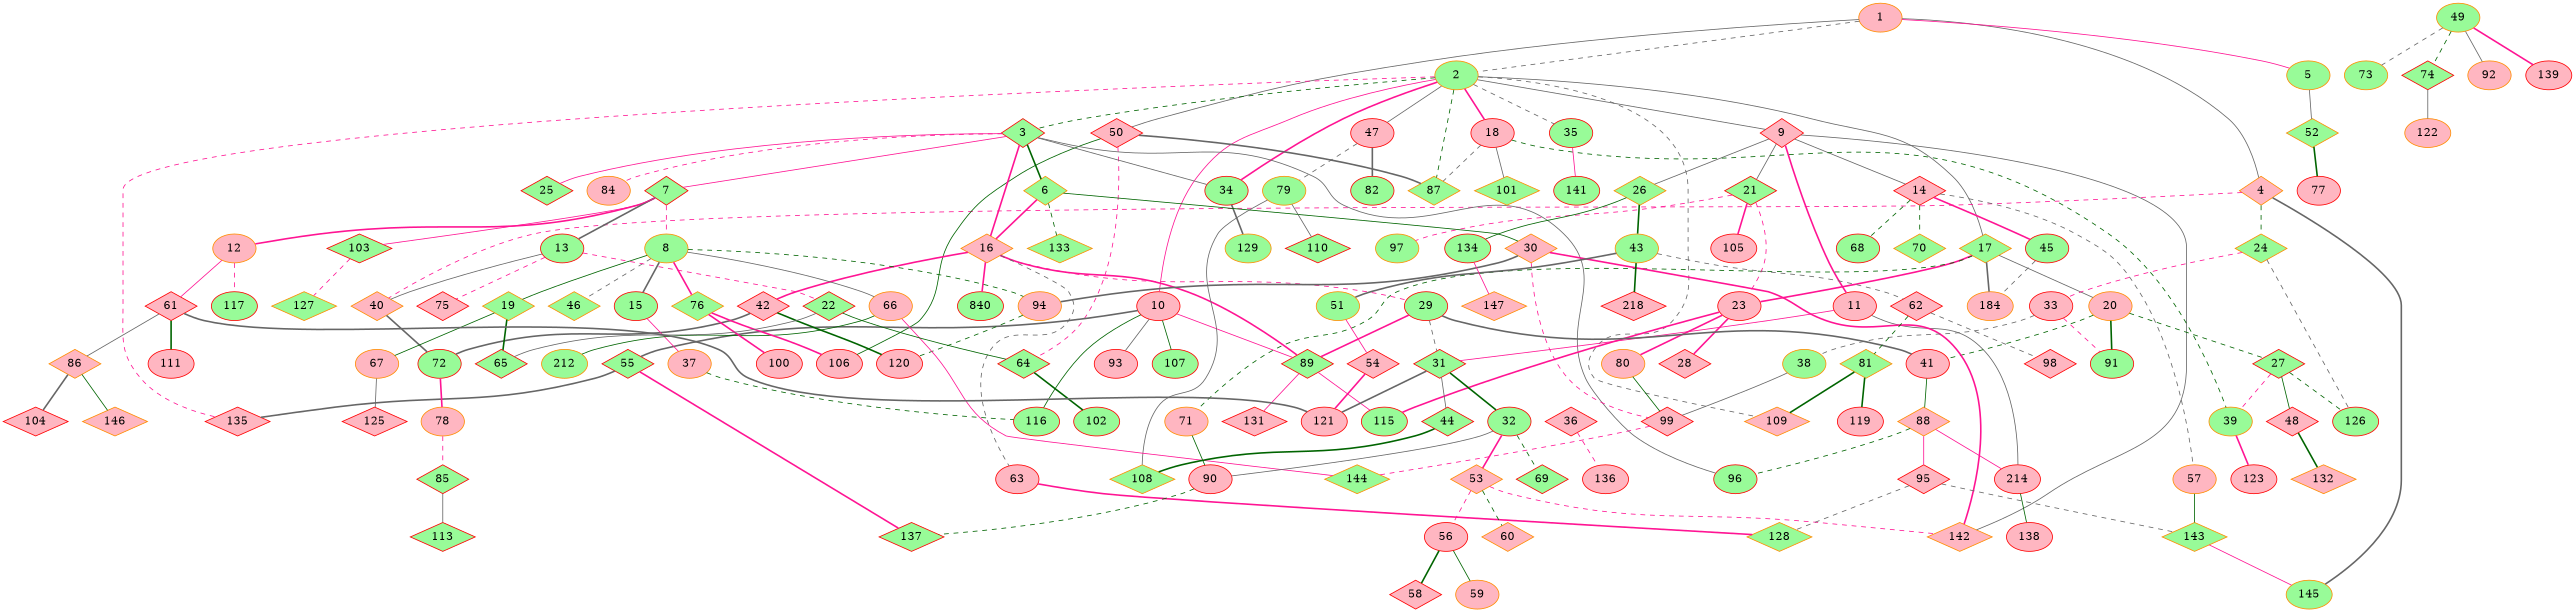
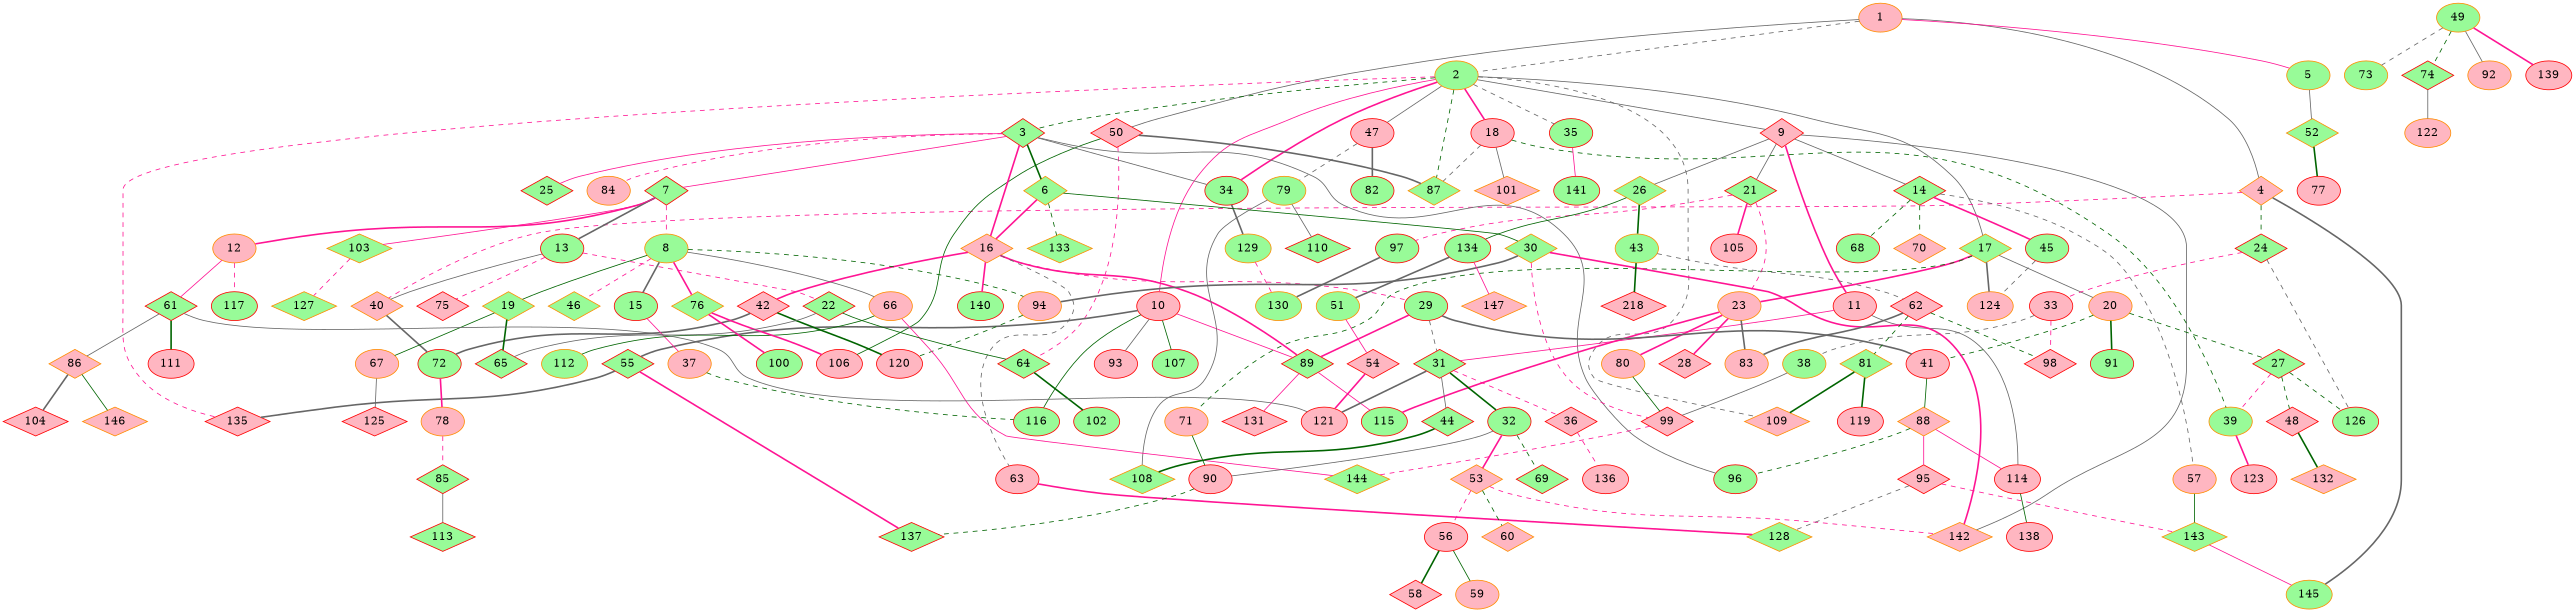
(1507, 191) -> (1507, 191)
(1920, 191) -> (1920, 191)
(359, 248) -> (359, 248)
(1397, 248) -> (1397, 248)
(1531, 248) -> (1531, 248)
(1920, 248) -> (1920, 248)
(2261, 248) -> (2261, 248)
(1485, 272) -> (1412, 273)
(619, 278) -> (619, 278)
(171, 306) -> (171, 306)
(980, 306) -> (980, 306)
none -> (1279, 306)
(1739, 306) -> (1739, 306)
(1990, 306) -> (1990, 306)
(1983, 335) -> (1983, 335)
(2082, 335) -> (2051, 336)
(565, 364) -> (565, 364)
(779, 364) -> (779, 364)
none -> (1747, 364)
(741, 373) -> (741, 373)
none -> (1505, 393)
(2286, 393) -> (2286, 393)
(2017, 479) -> (2017, 479)
(2057, 508) -> (2057, 508)
